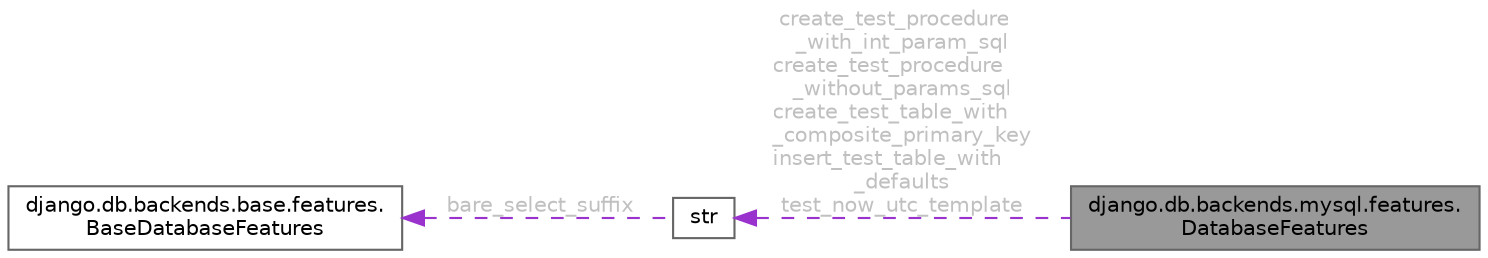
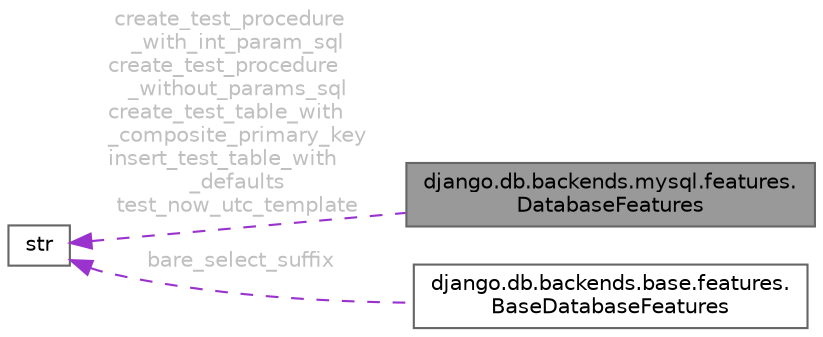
(548, 218) -> (251, 295)
